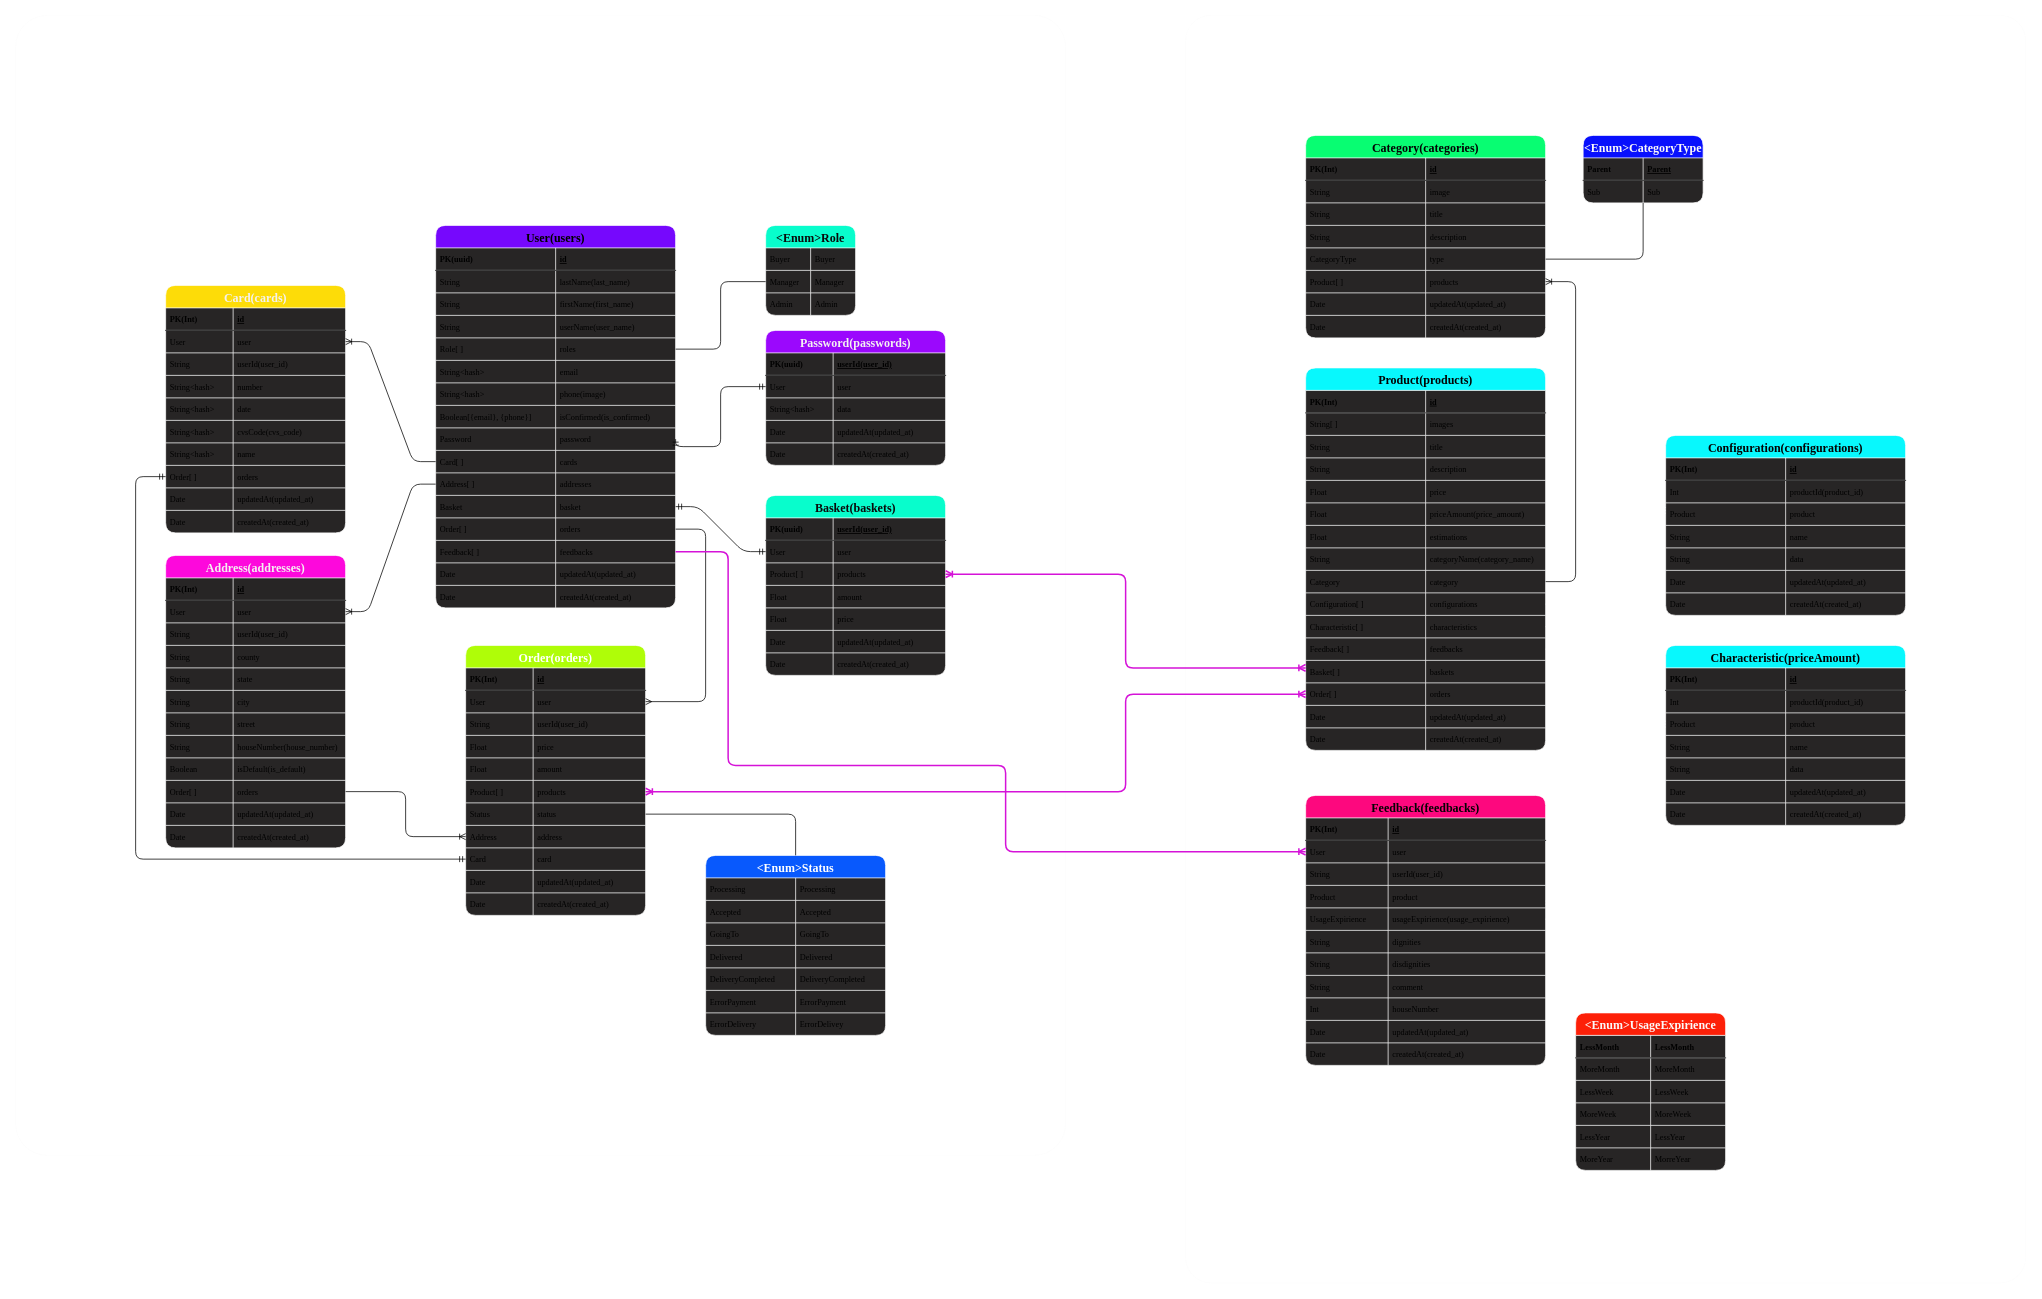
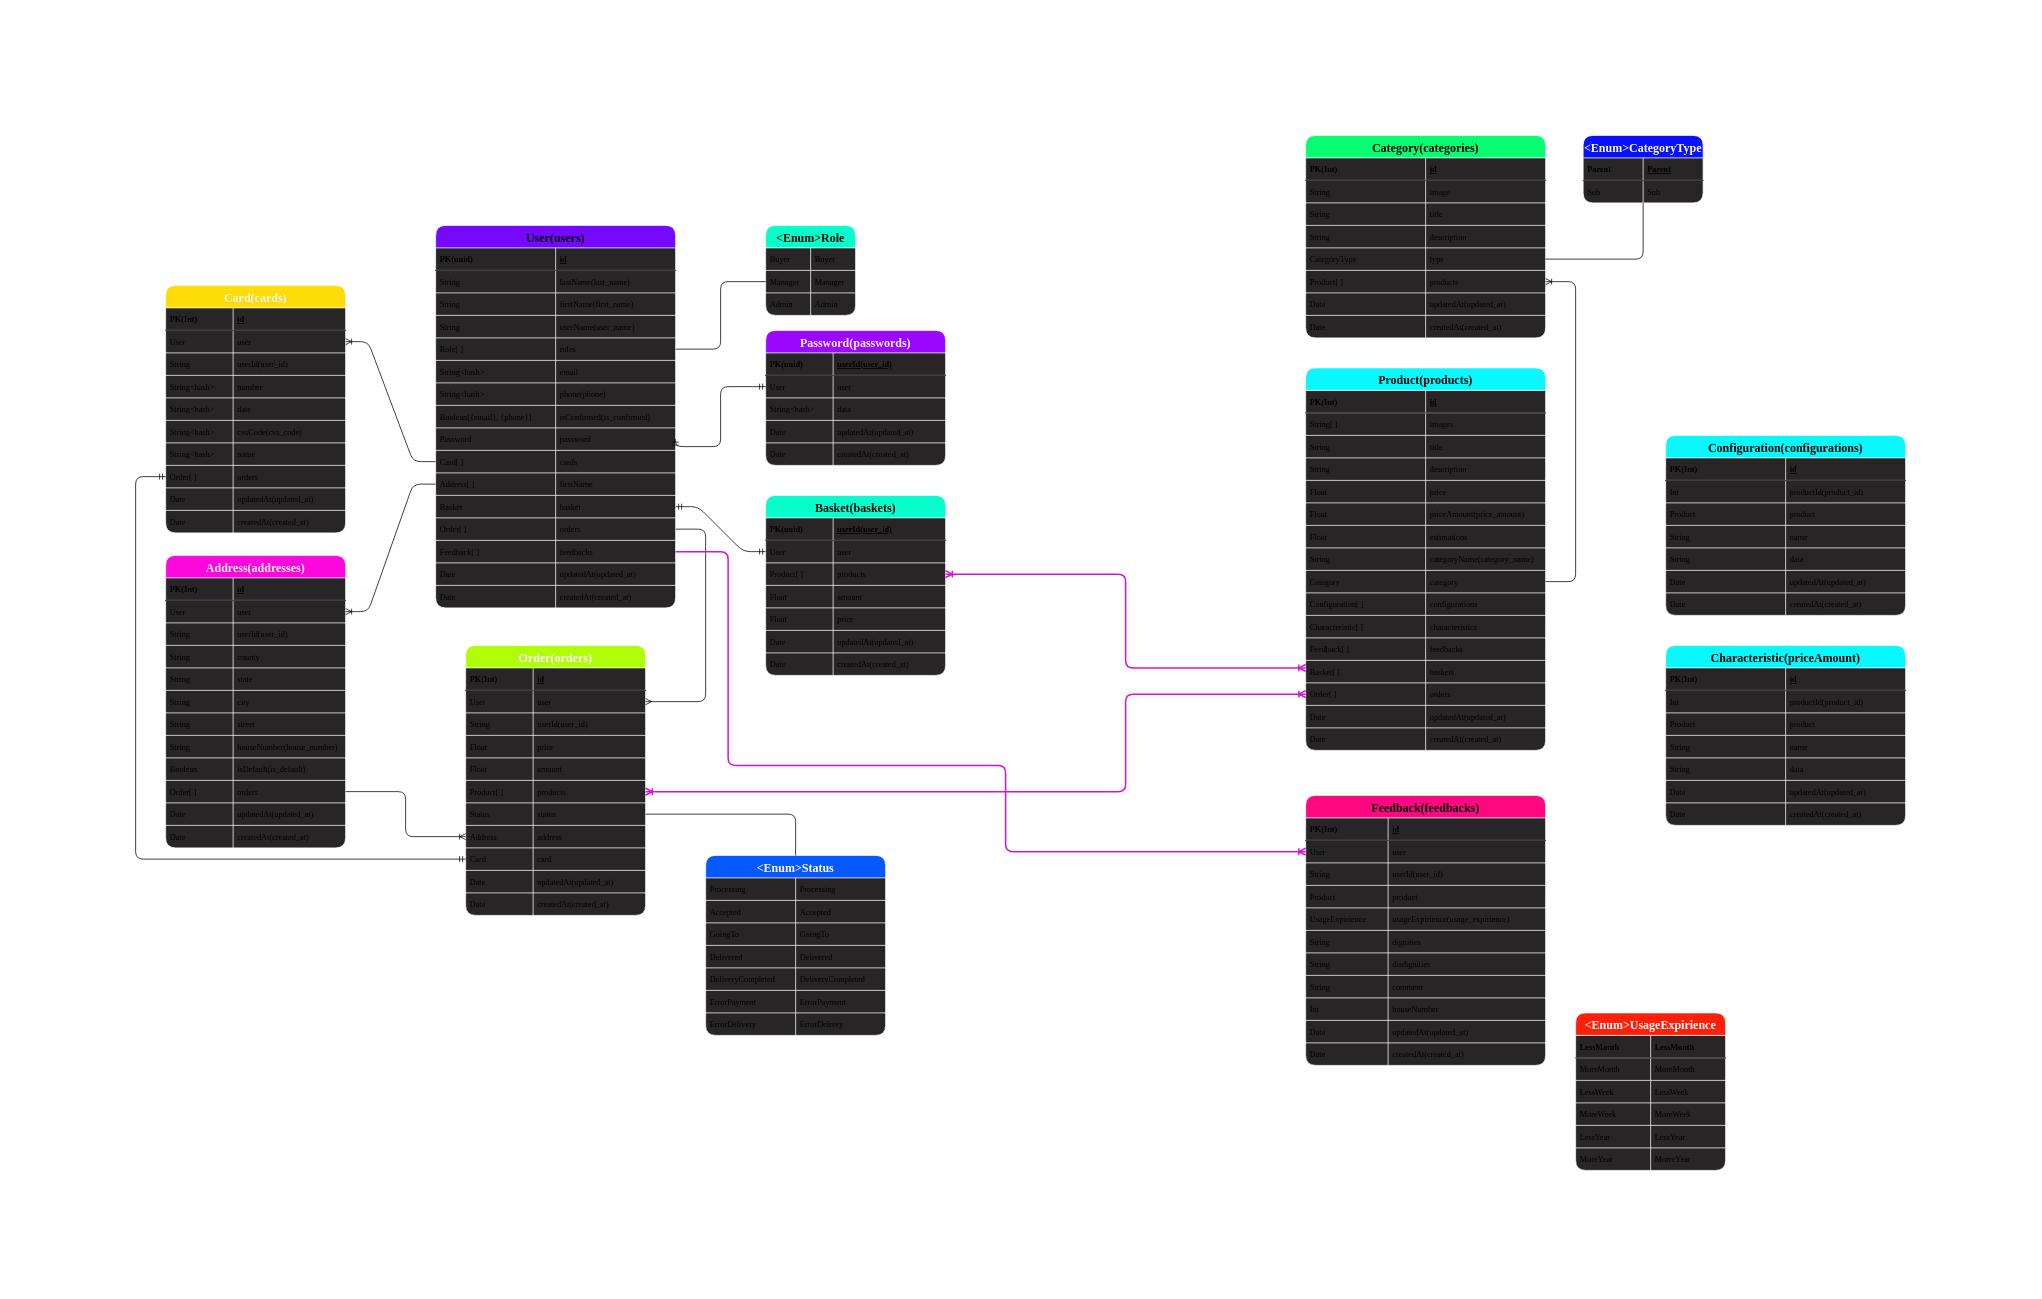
(586, 394) -> (587, 394)
(580, 484) -> (579, 484)
